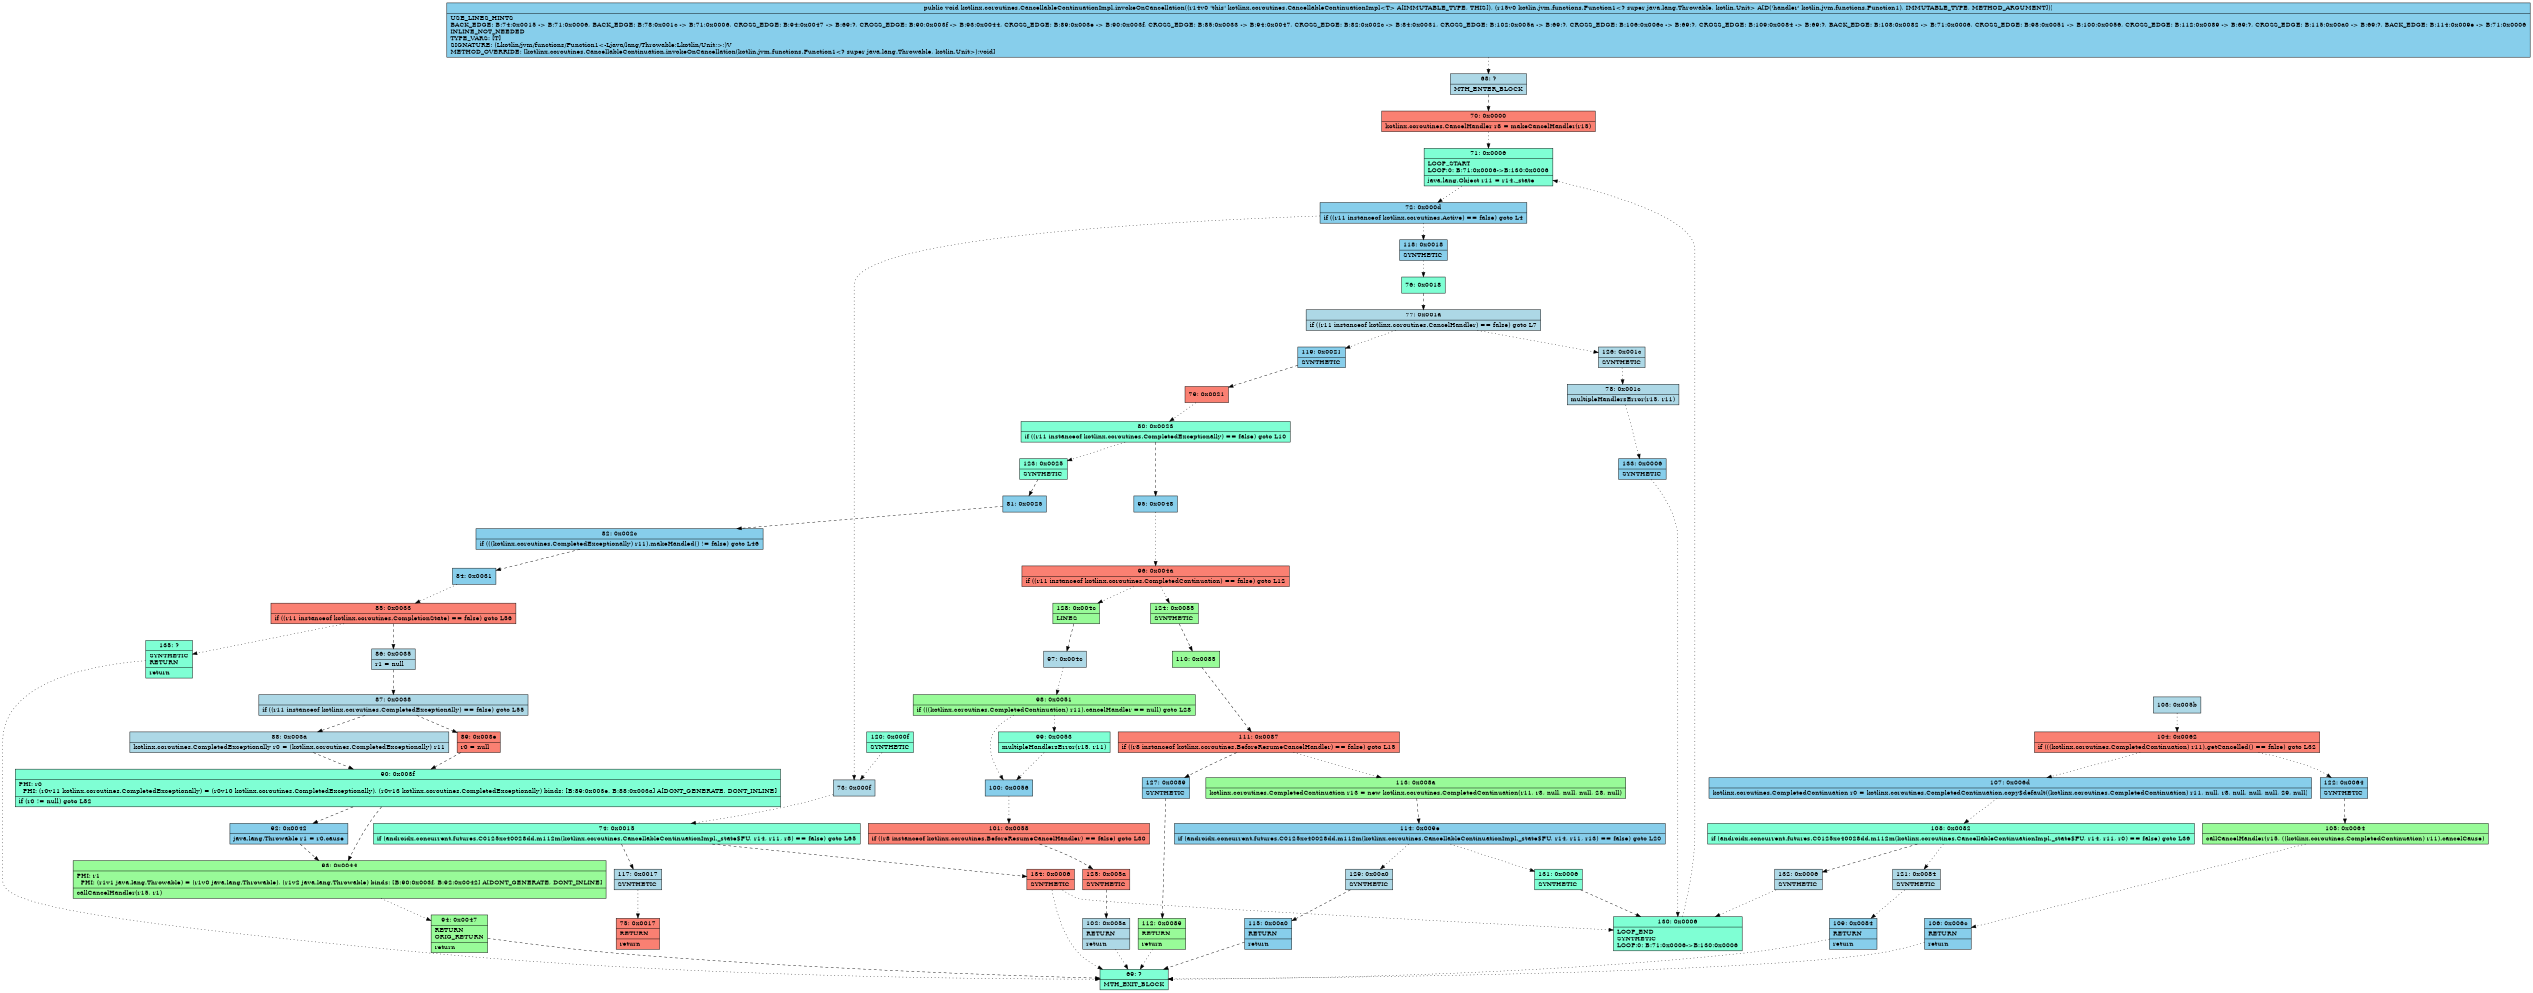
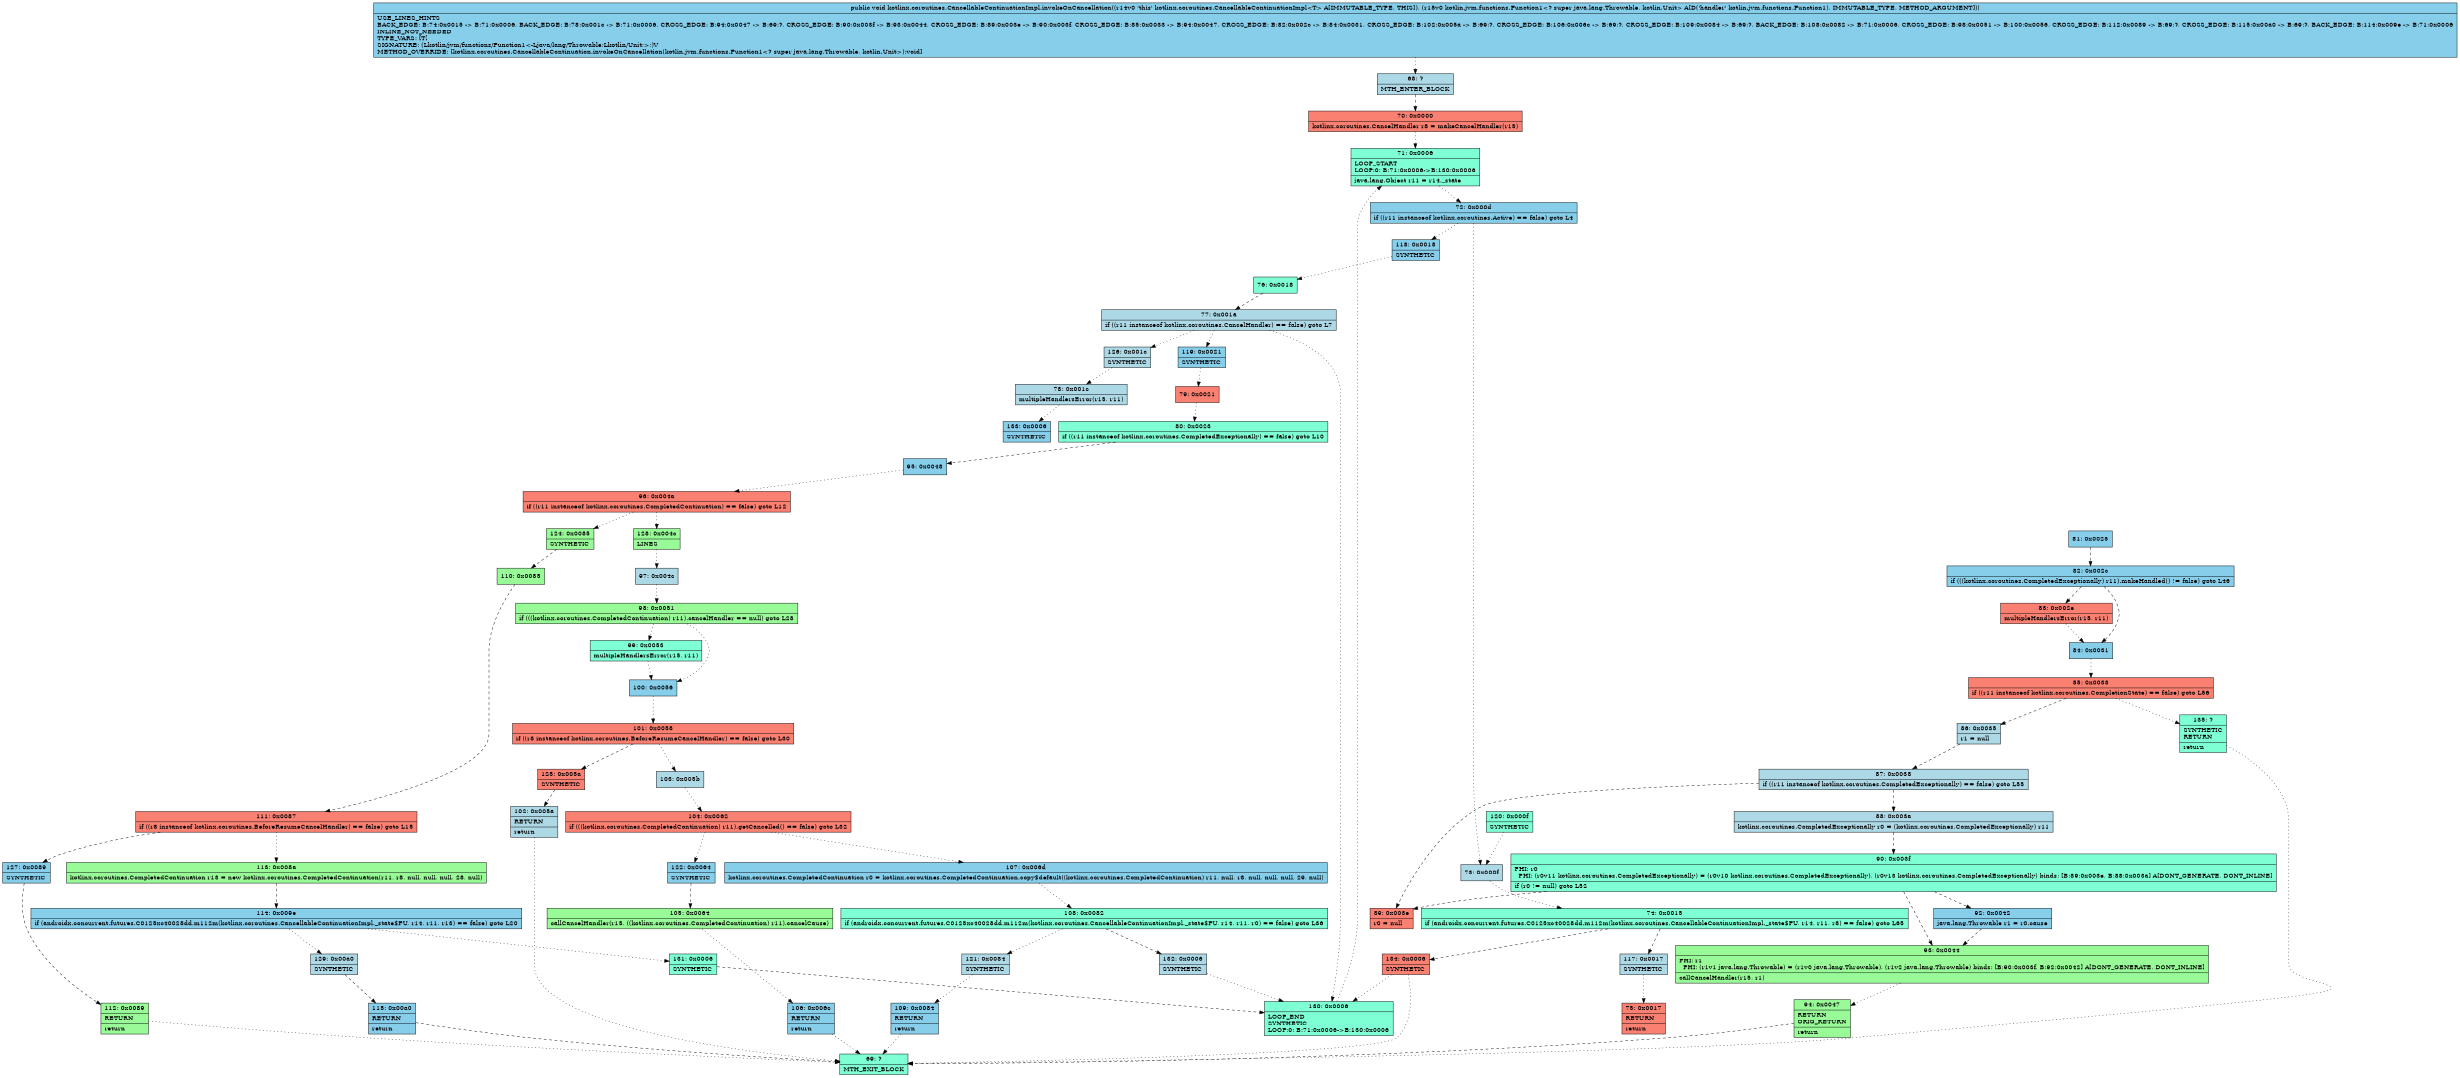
(1265, 376) -> (1200, 375)
(1043, 469) -> none
none -> (2056, 613)
(1071, 635) -> (657, 556)
(1678, 692) -> (1340, 645)
none -> (666, 756)
(448, 760) -> (1482, 898)
